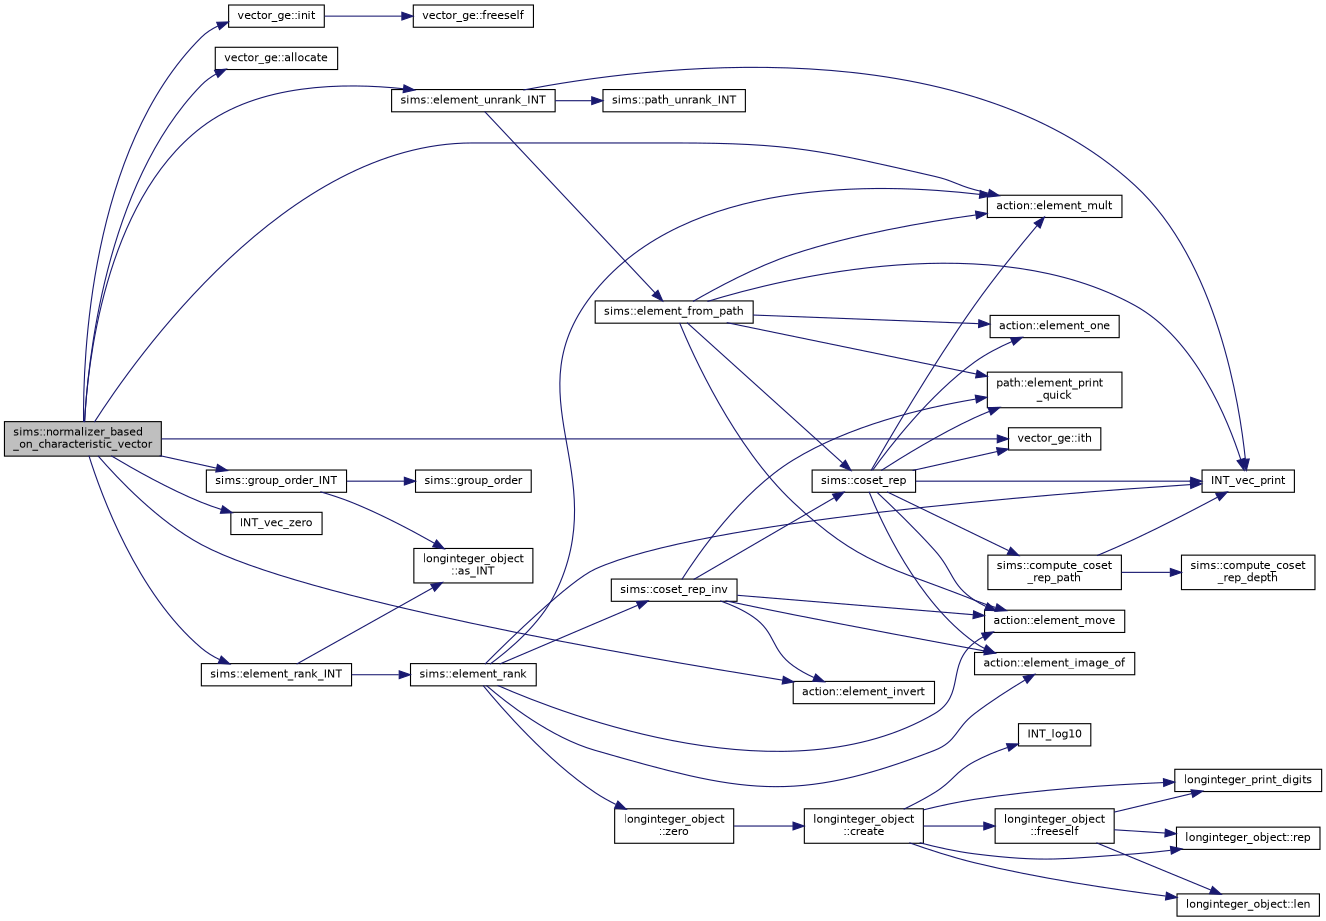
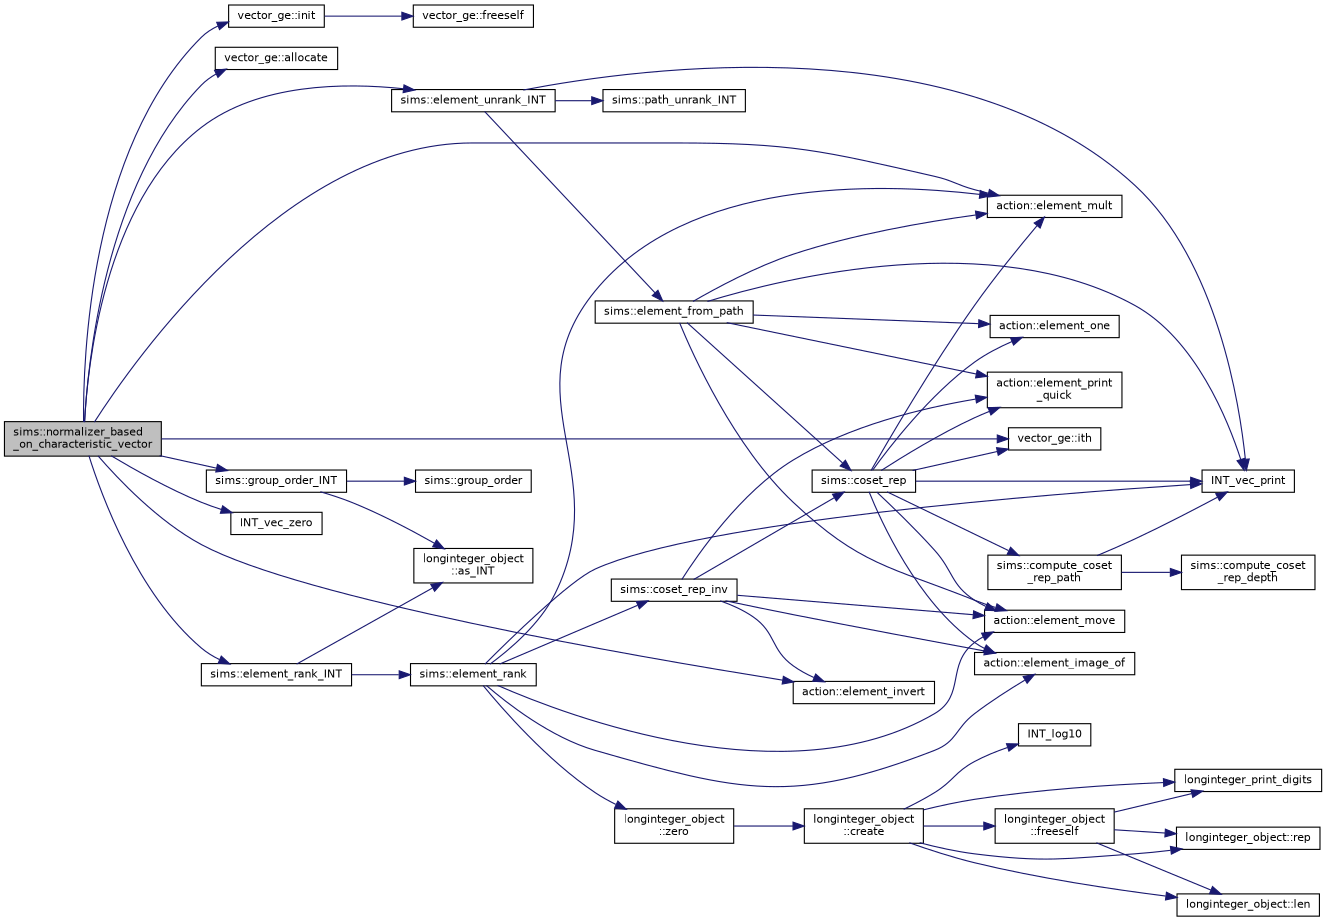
(1055, 390) -> (1055, 390)
